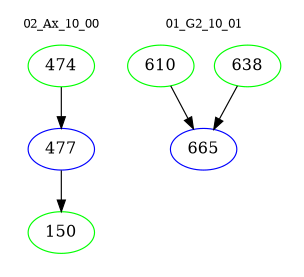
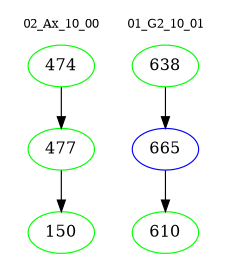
(179, 102) -> (165, 185)
(61, 149) -> (61, 149)
